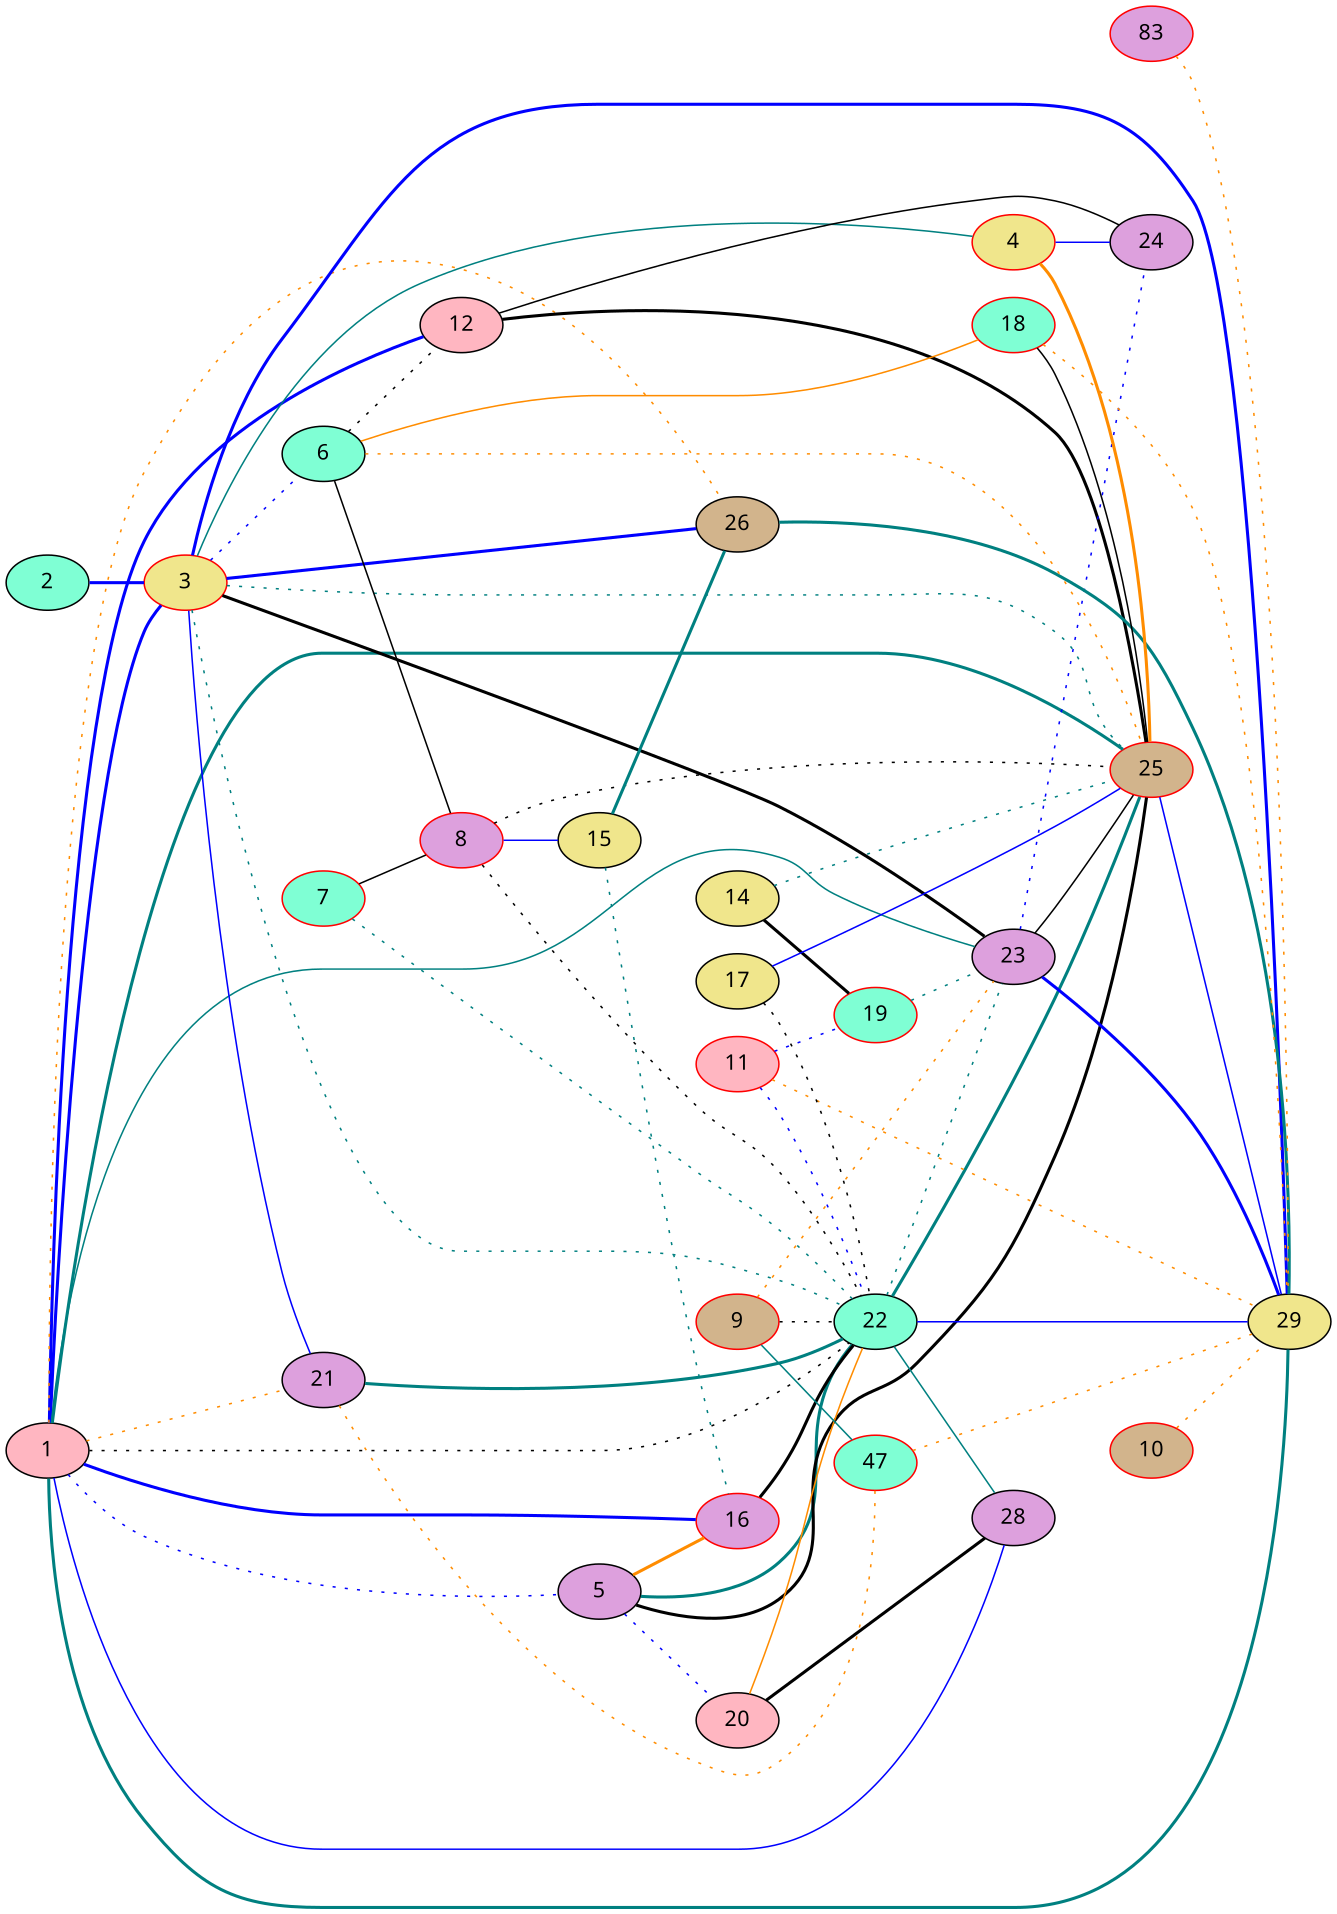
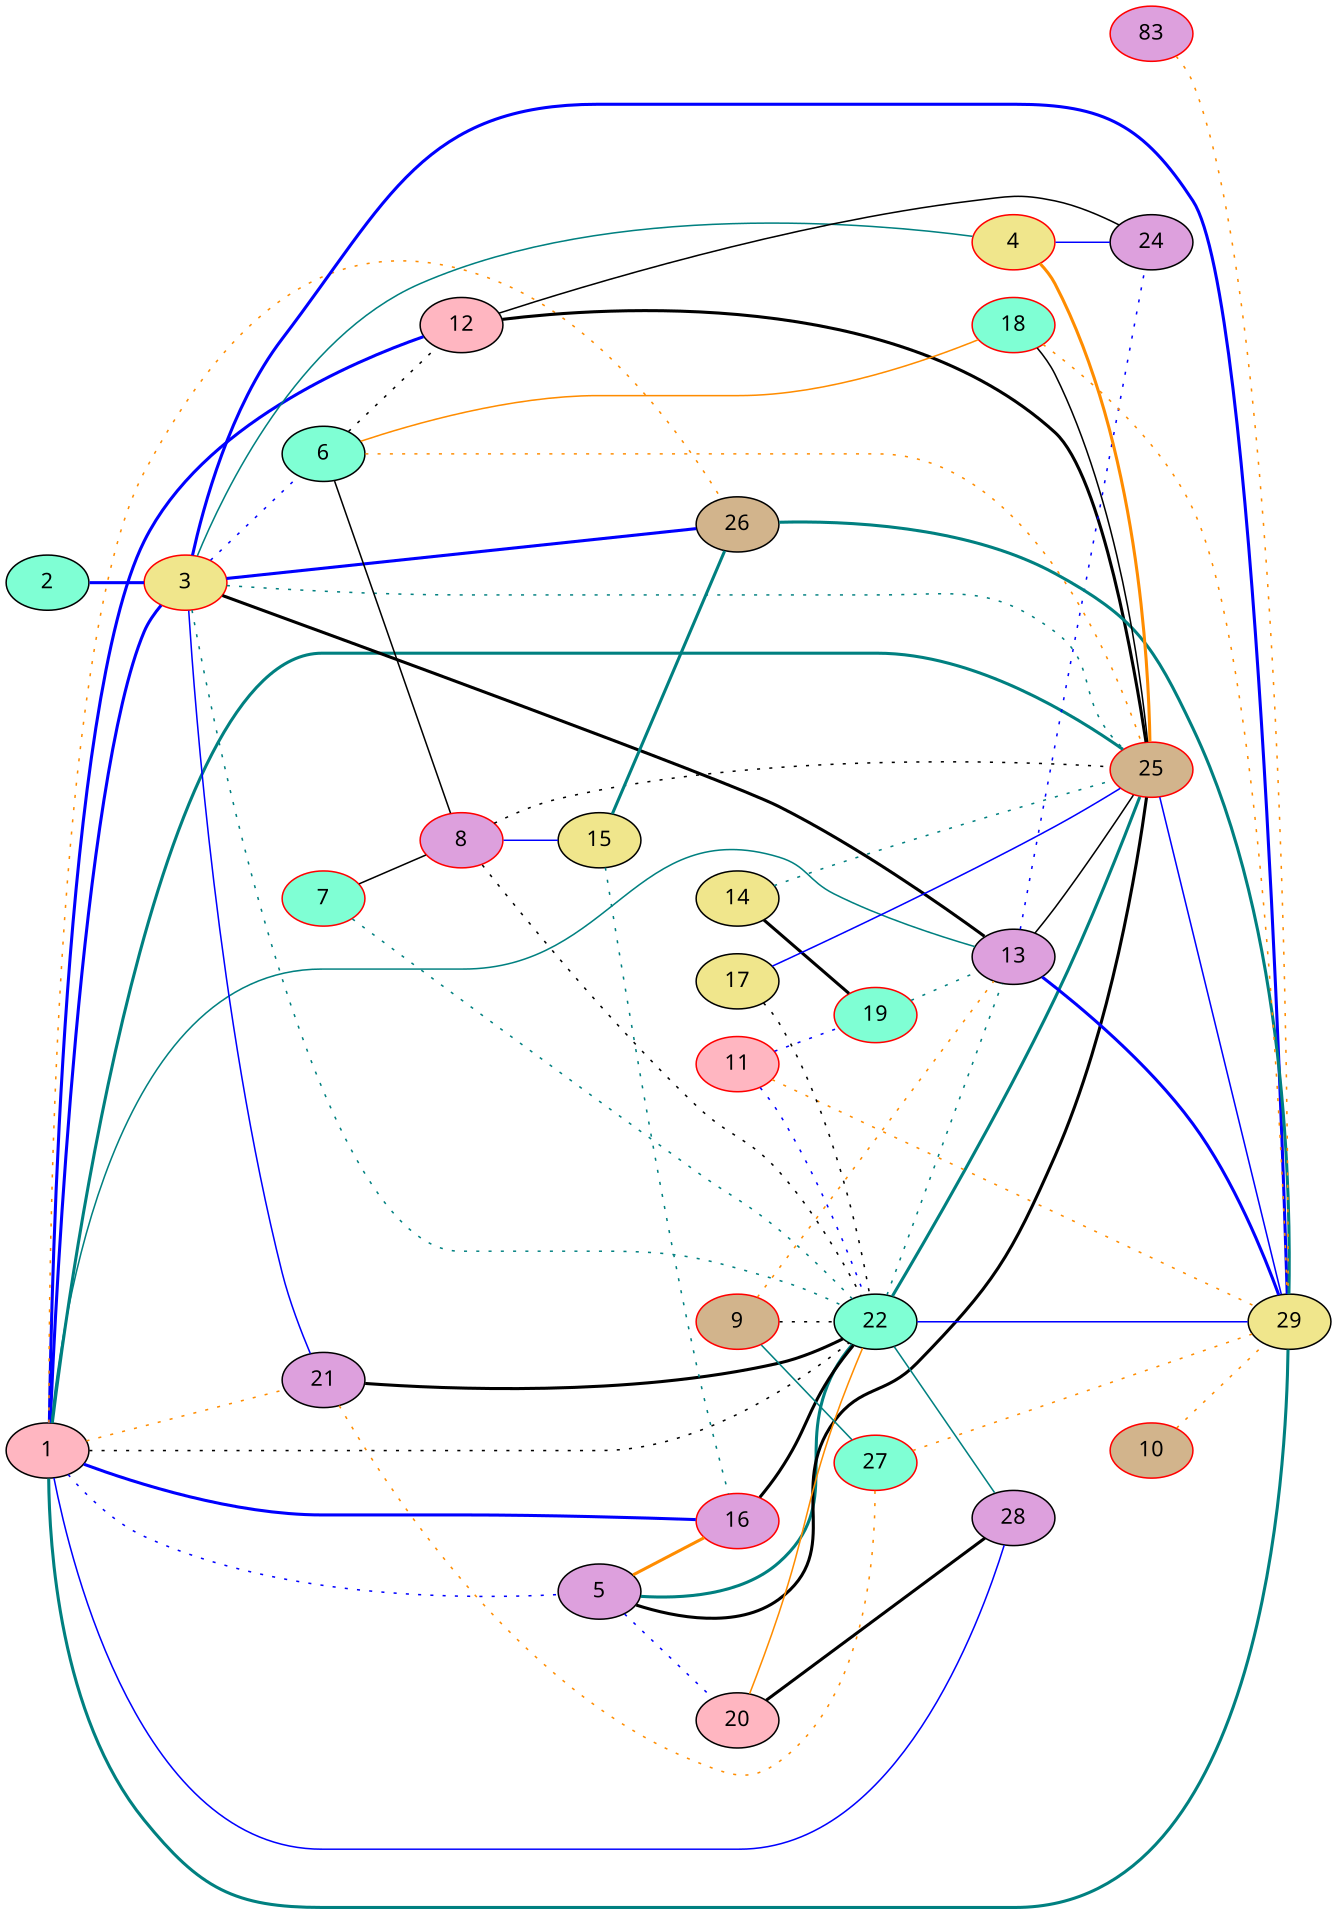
(1014, 957) -> (1014, 957)
(607, 1386) -> (607, 1386)
(876, 1463) -> (876, 1463)
